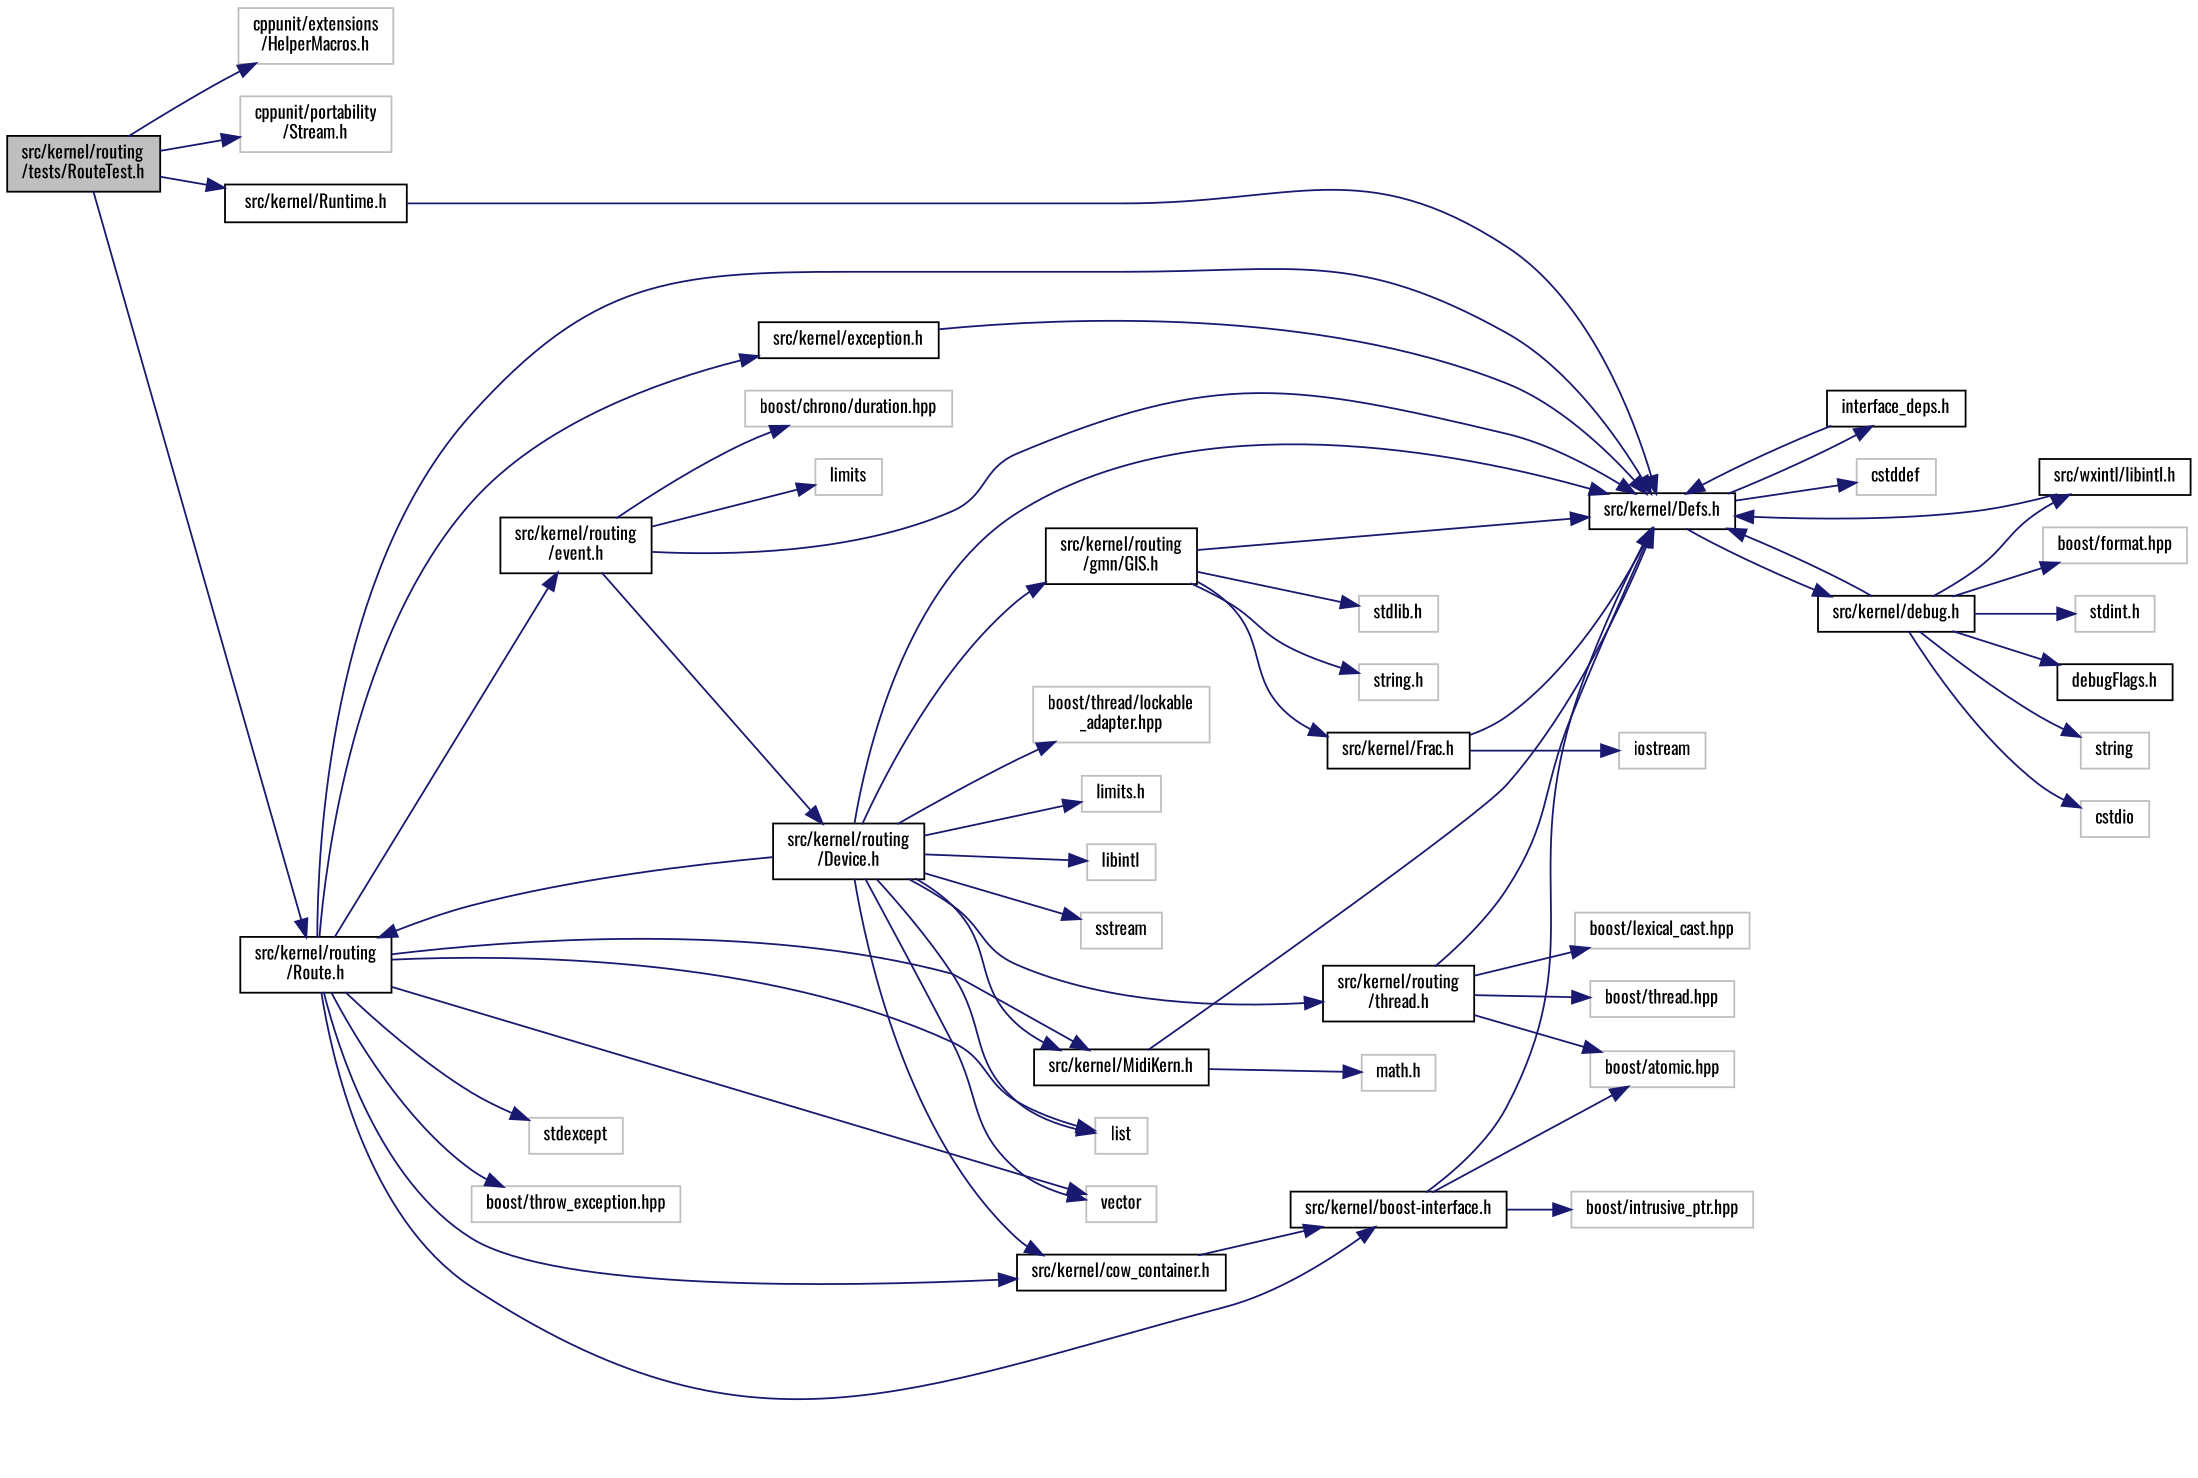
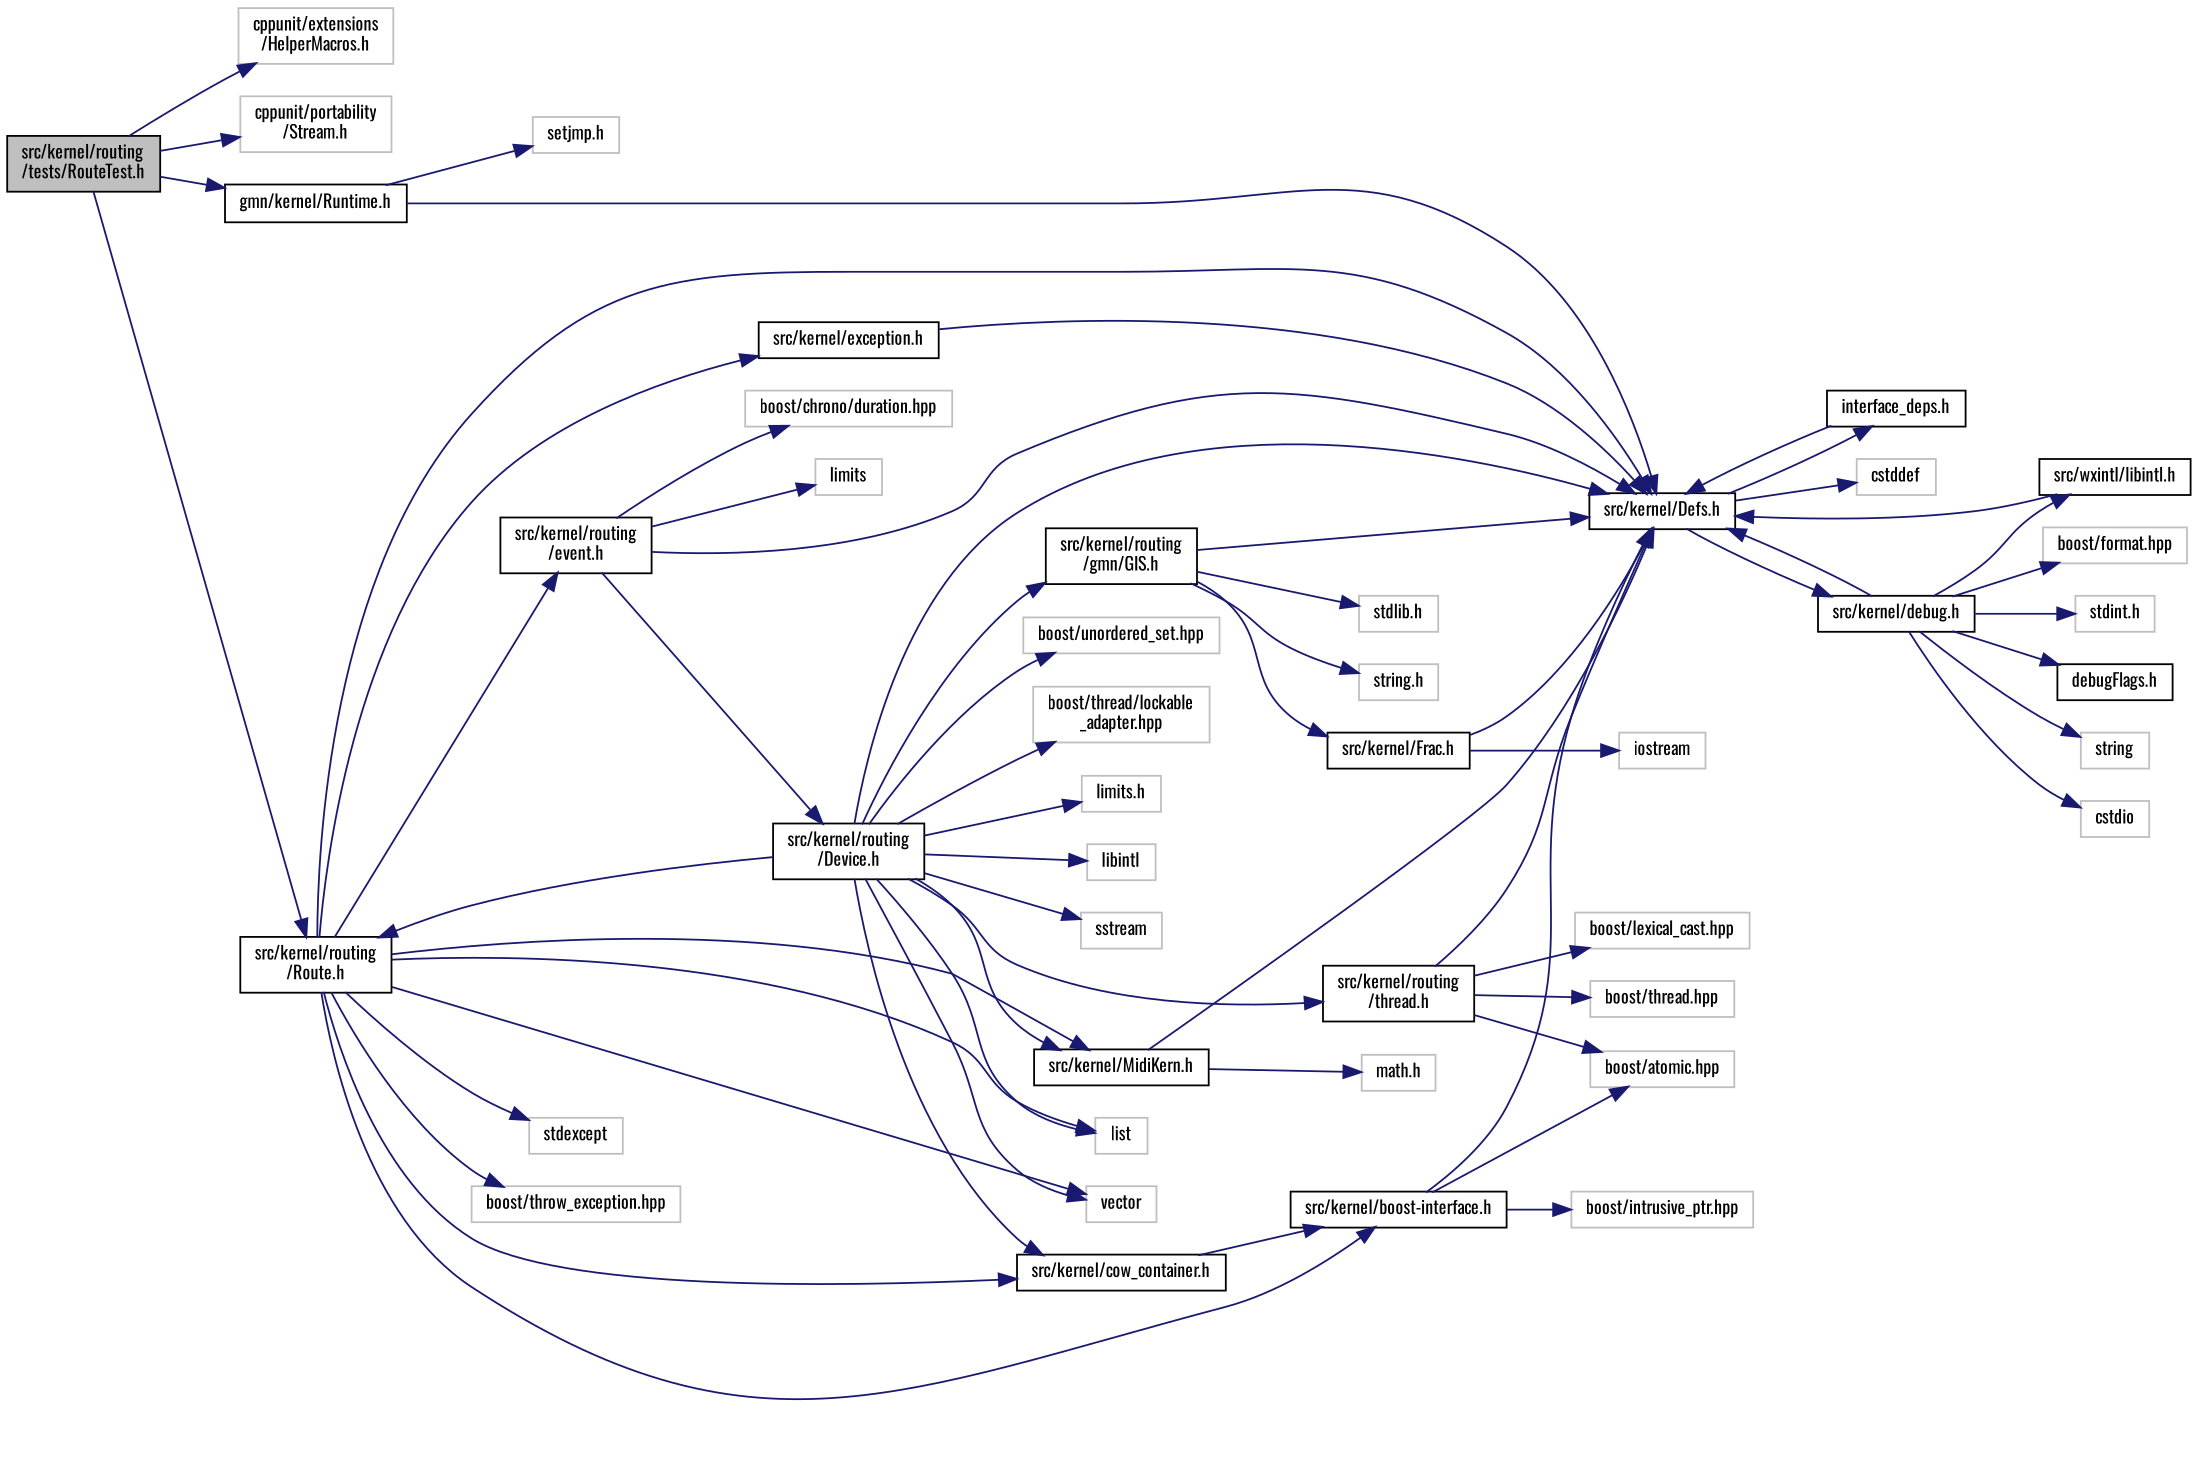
none -> (576, 135)
(316, 203) -> (316, 203)
none -> (1121, 635)
